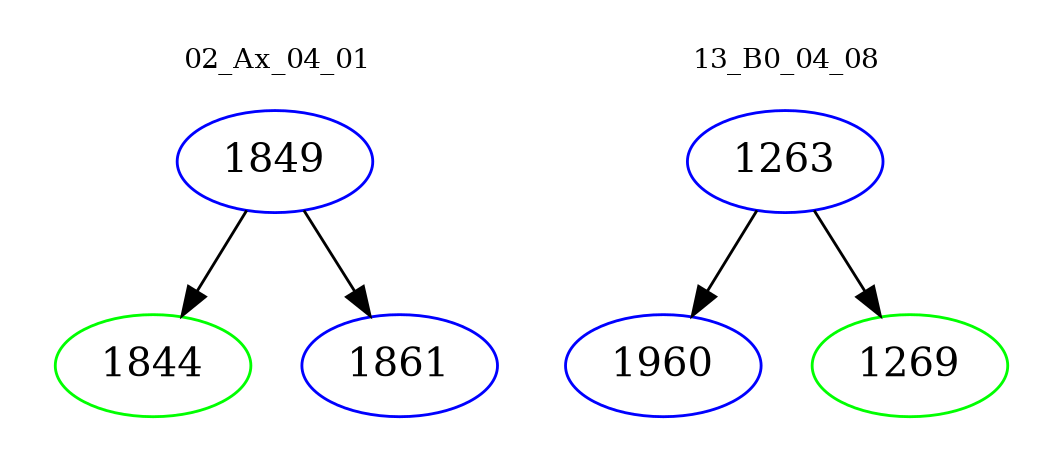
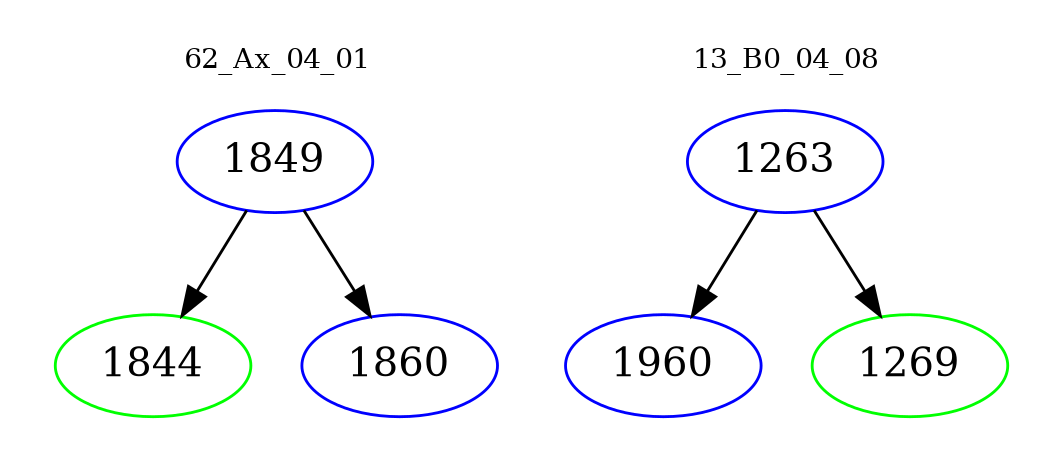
(278, 61) -> (278, 61)
(400, 366) -> (400, 366)
